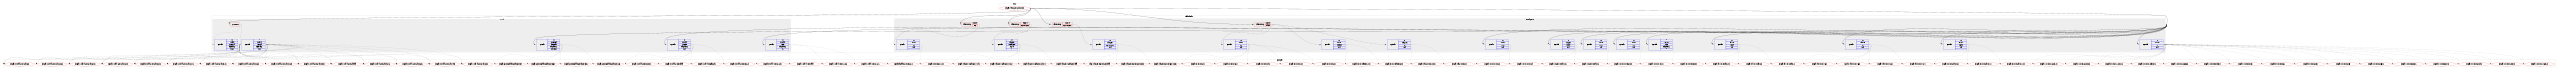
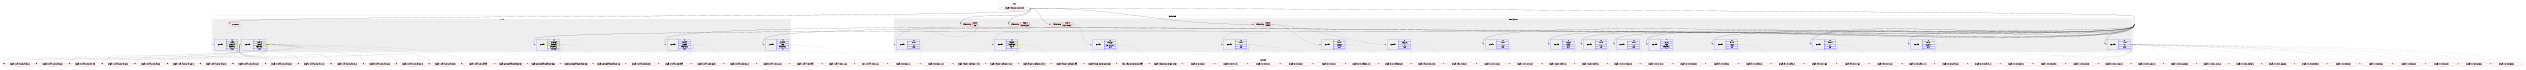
(707, 64) -> (707, 64)
(871, 64) -> (871, 64)
(903, 64) -> (903, 64)
(1852, 64) -> (1820, 64)
(1918, 64) -> none
